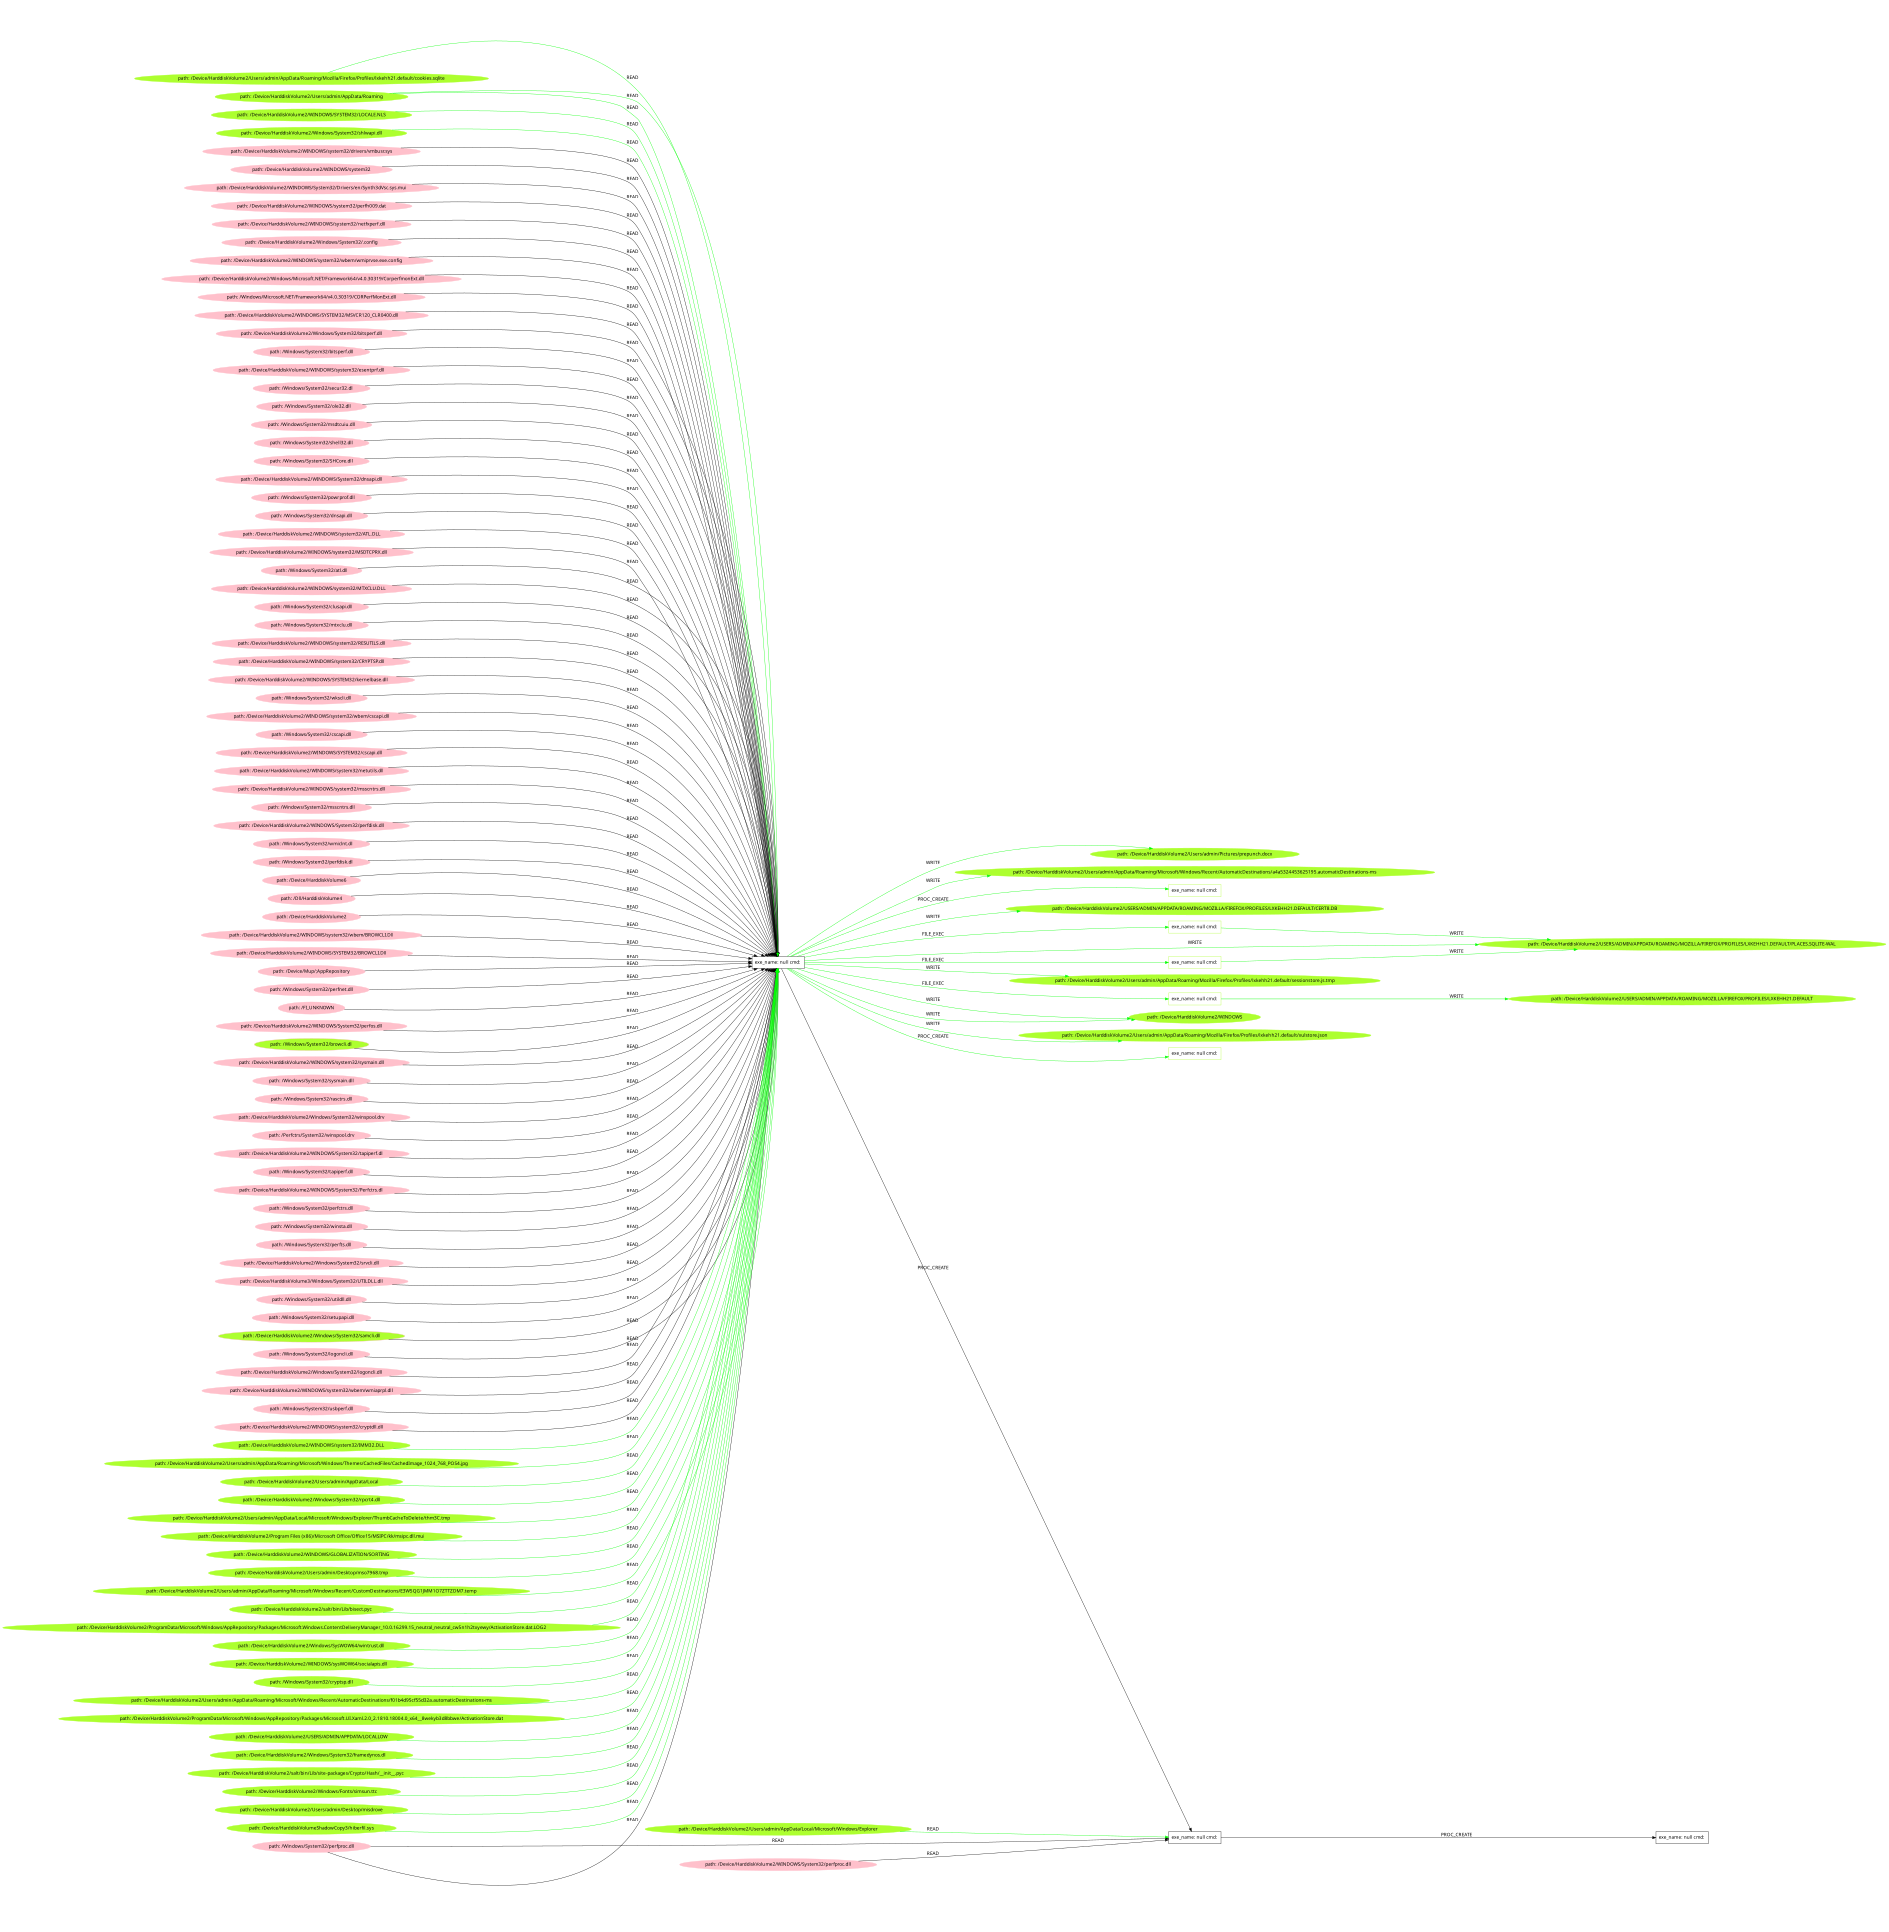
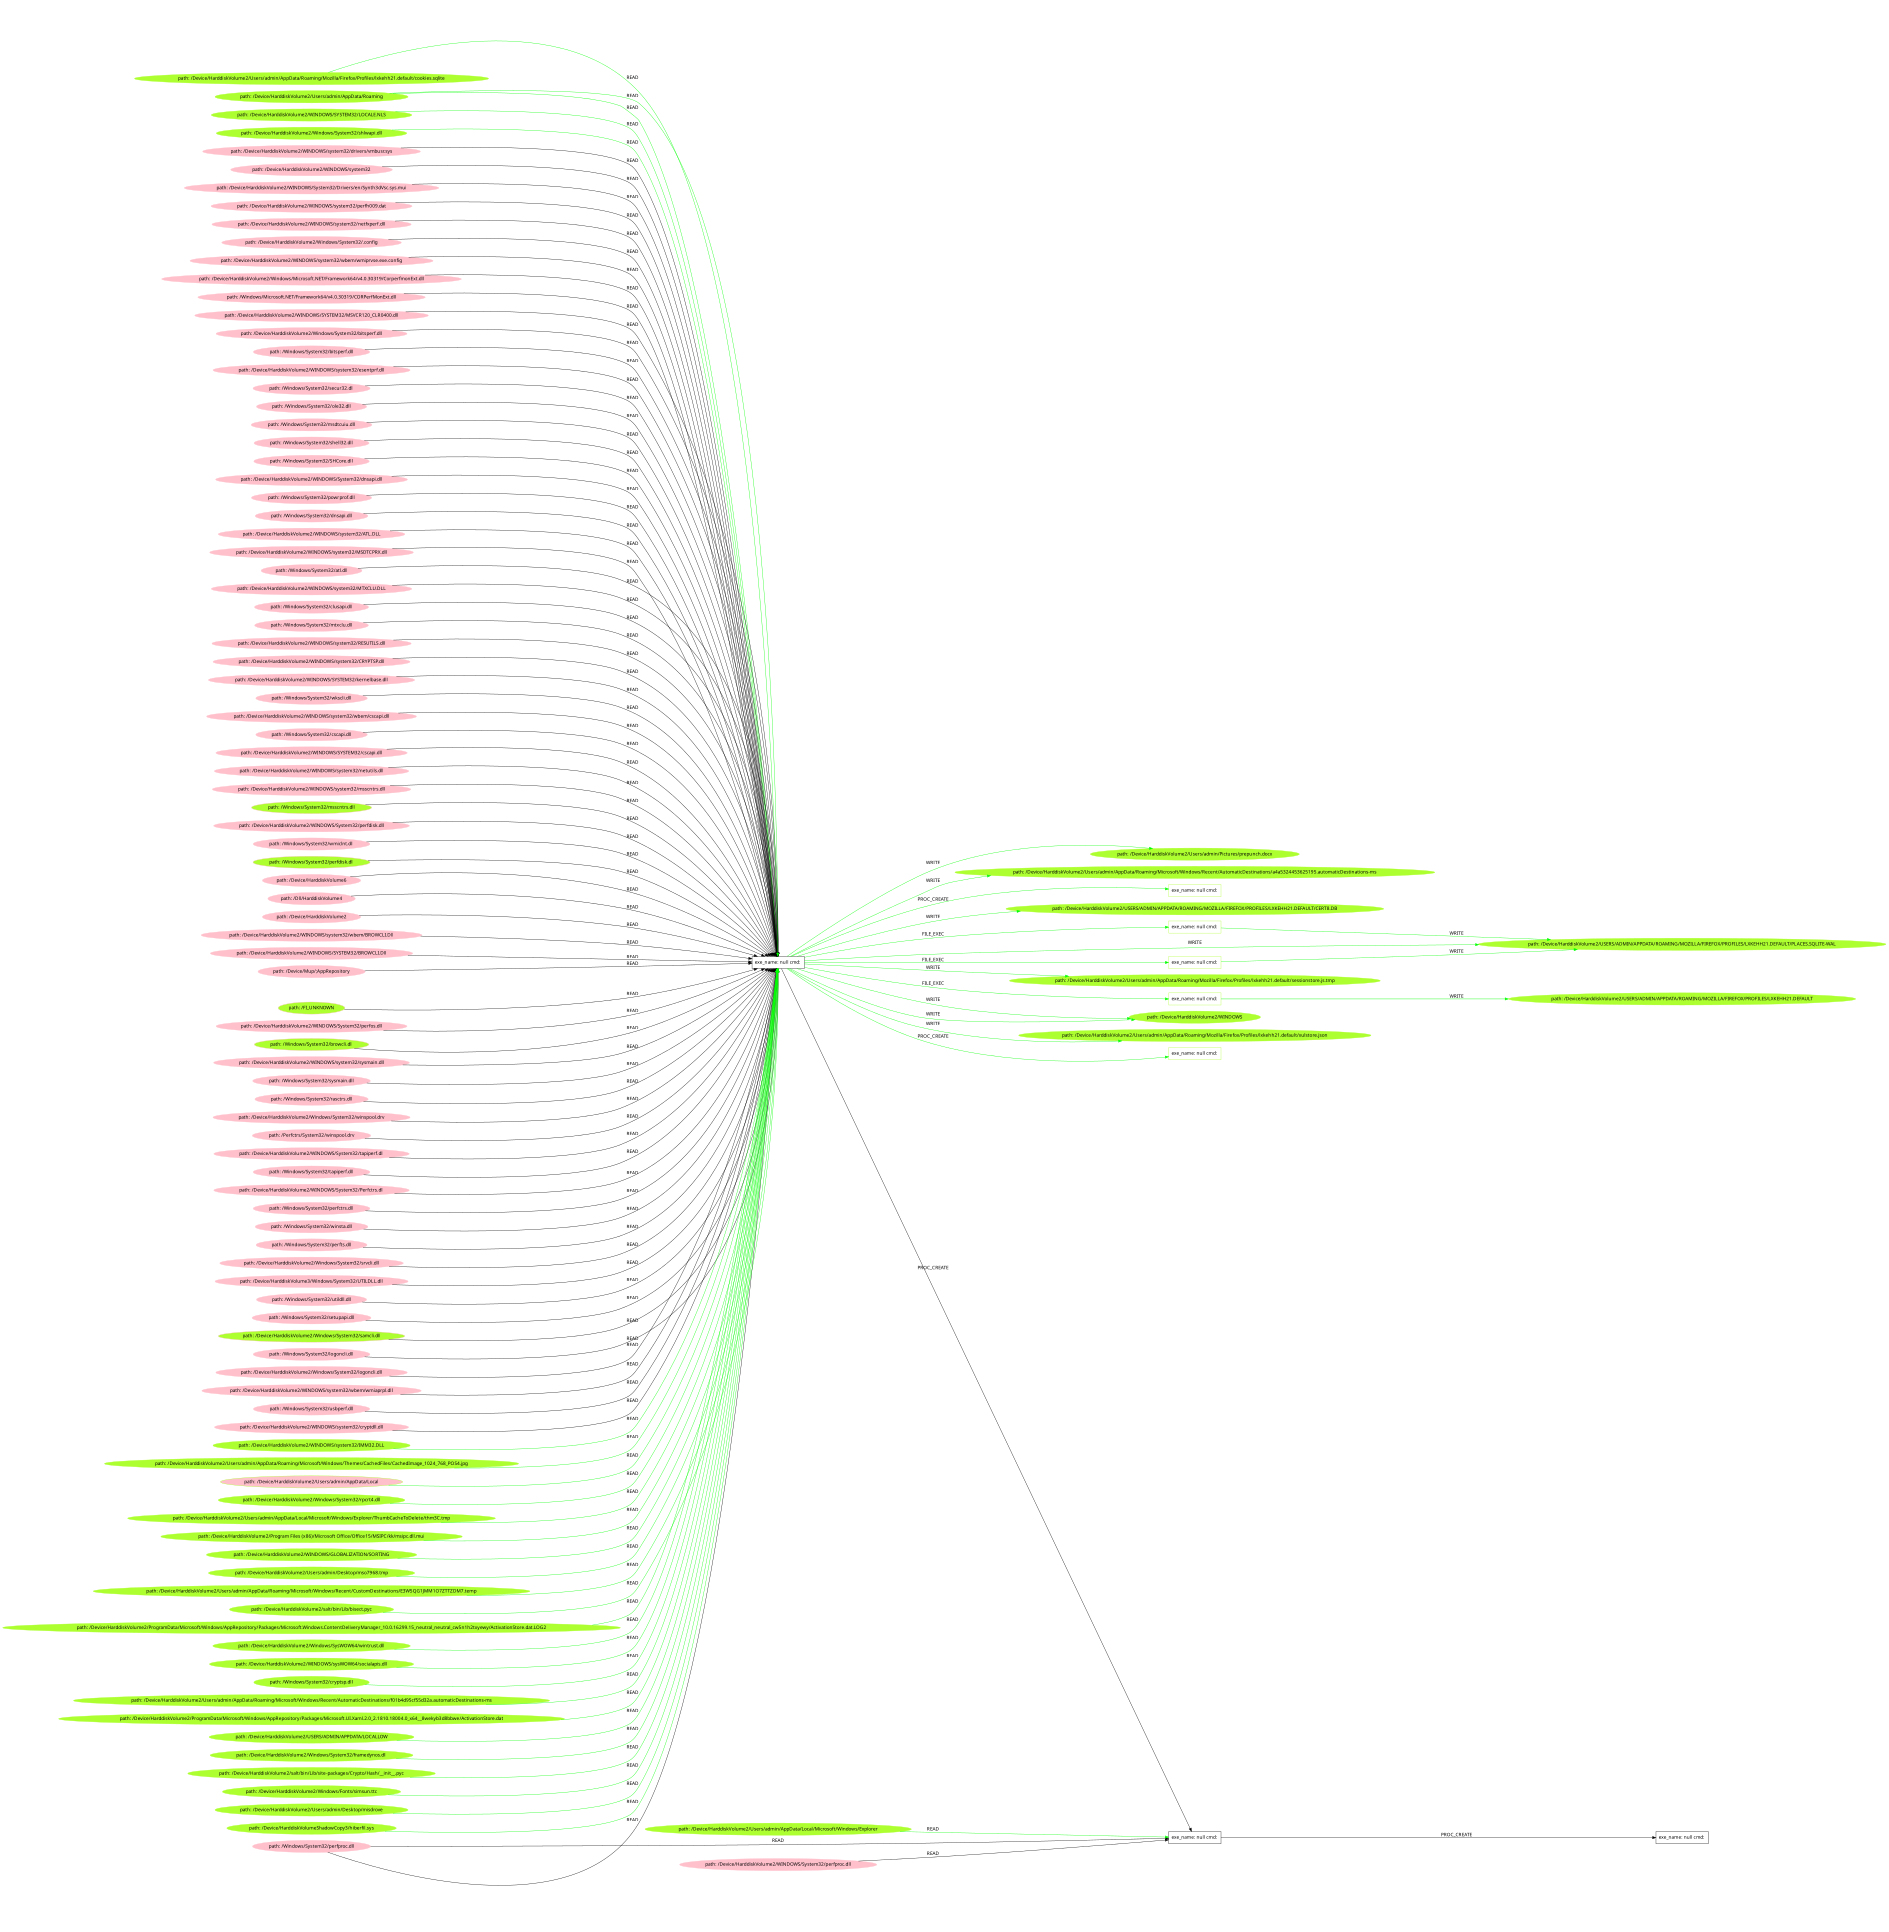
(312, 808) -> (312, 808)
(312, 862) -> (312, 862)
(312, 990) -> none
(312, 1008) -> (312, 1008)
(312, 1482) -> (312, 1482)
